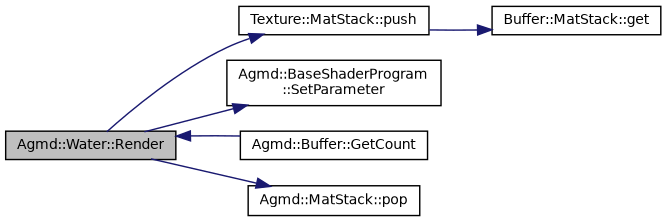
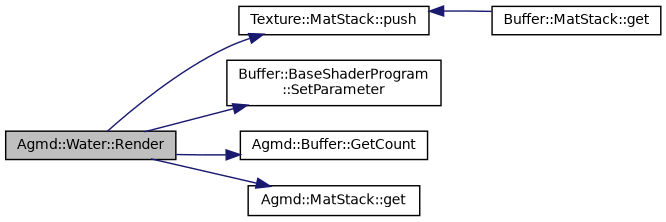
(453, 30) -> (468, 11)
(334, 83) -> (334, 83)
(215, 136) -> (201, 155)
(334, 201) -> (334, 201)
